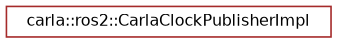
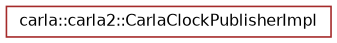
(169, 22) -> (169, 22)
